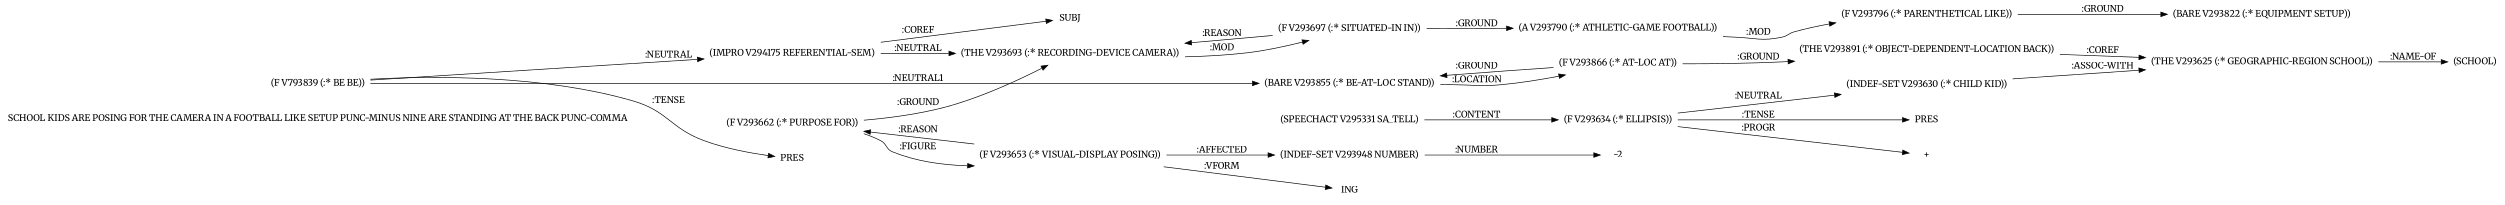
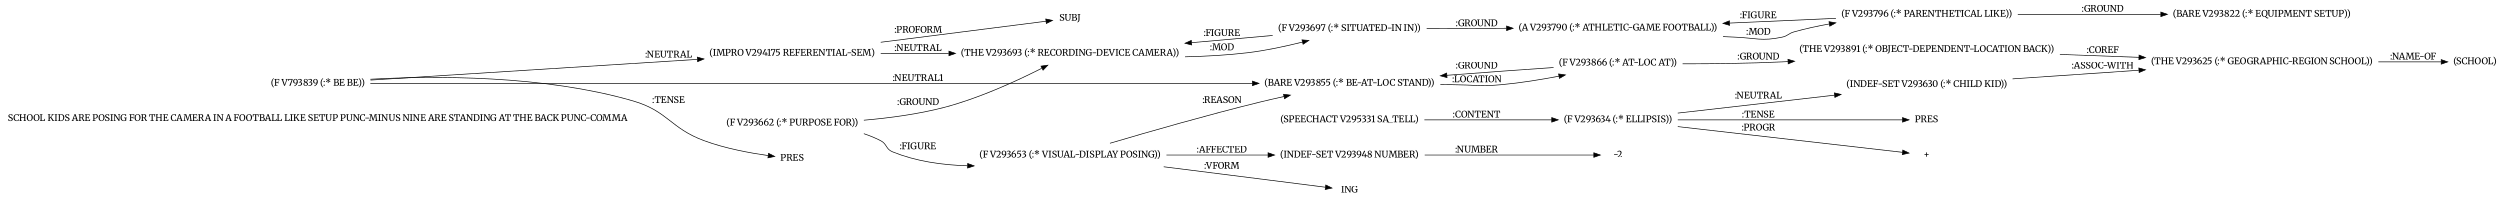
none -> (1783, 21)
(918, 30) -> (918, 30)
(1222, 34) -> (1222, 34)
(922, 138) -> (1197, 119)
